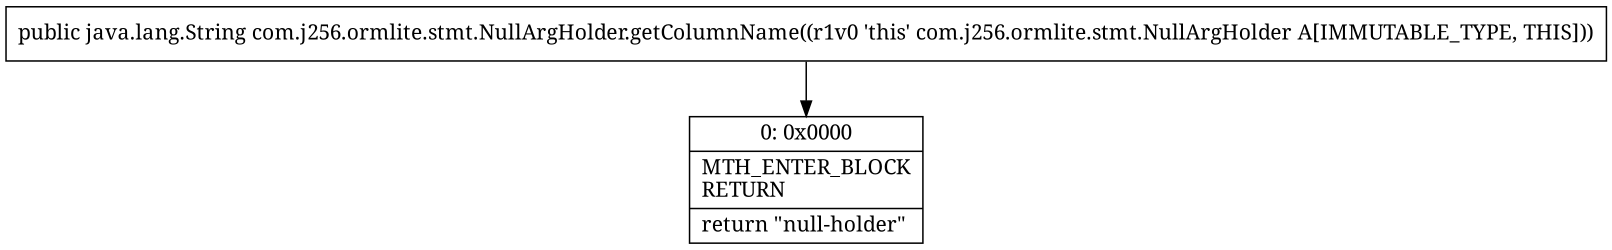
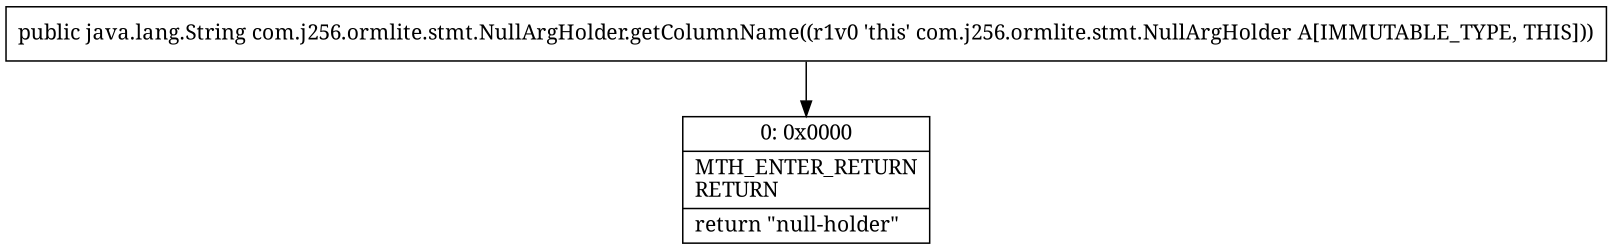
(806, 168) -> (806, 168)
